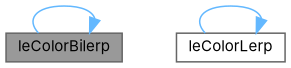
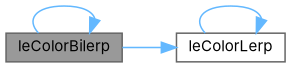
none -> (142, 48)
